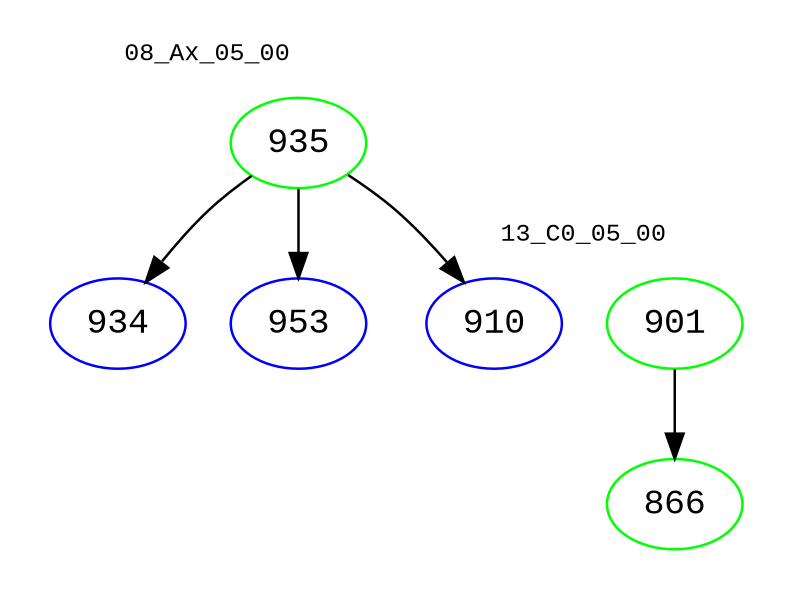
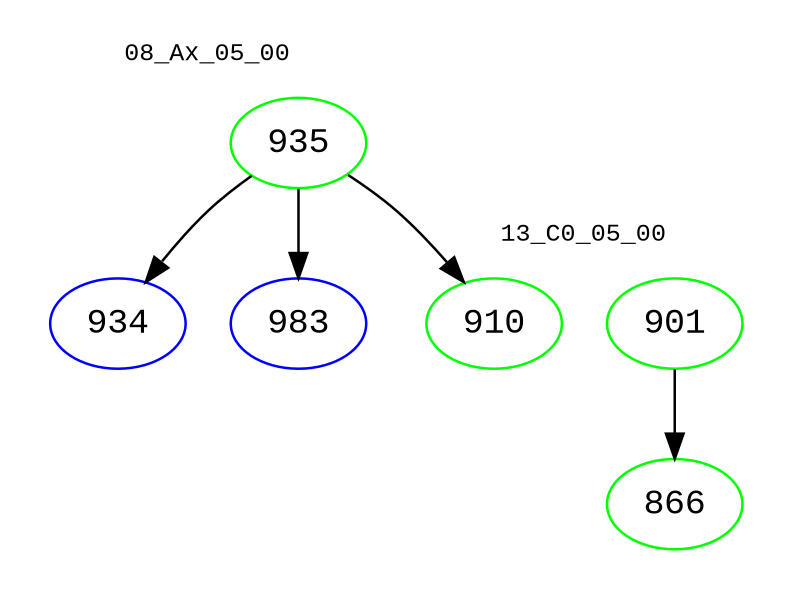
(298, 324) -> (298, 324)
(494, 324) -> (494, 324)
